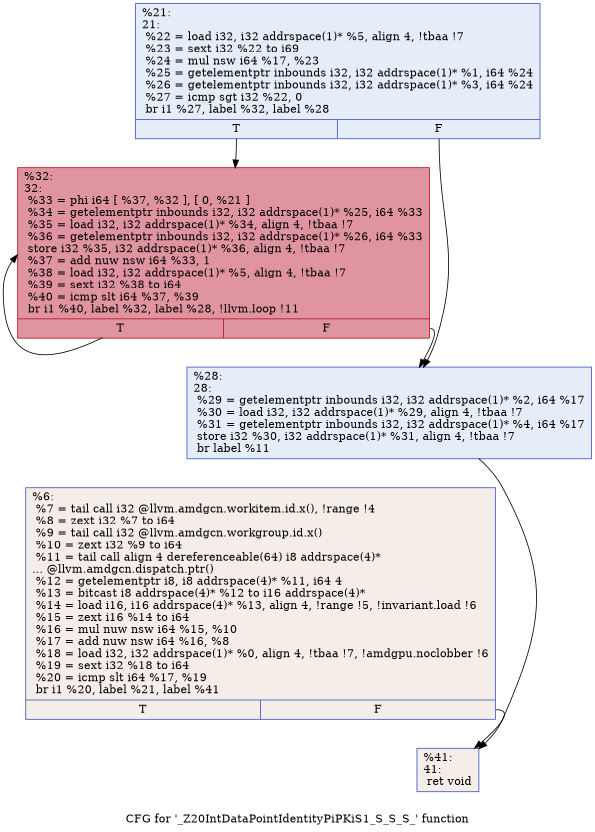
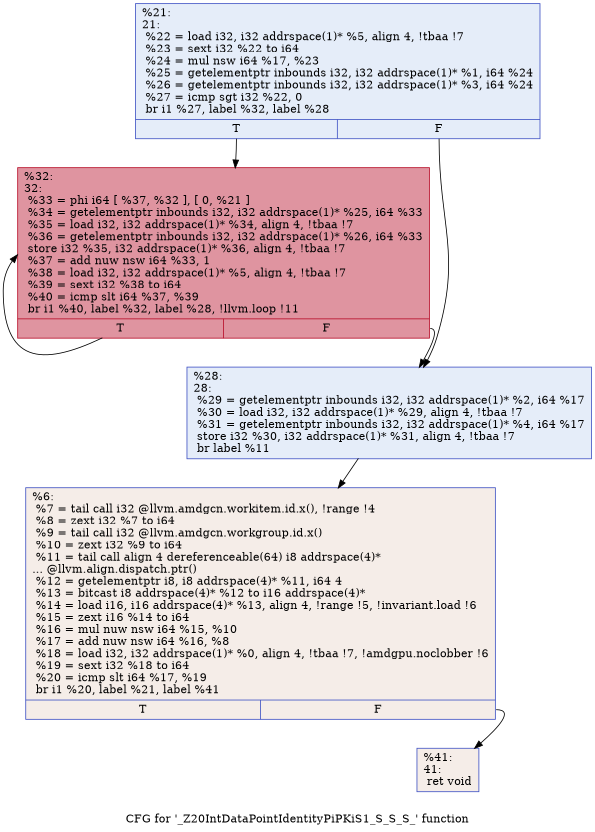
(221, 49) -> (221, 49)
(123, 569) -> (115, 569)
(536, 599) -> (351, 470)
